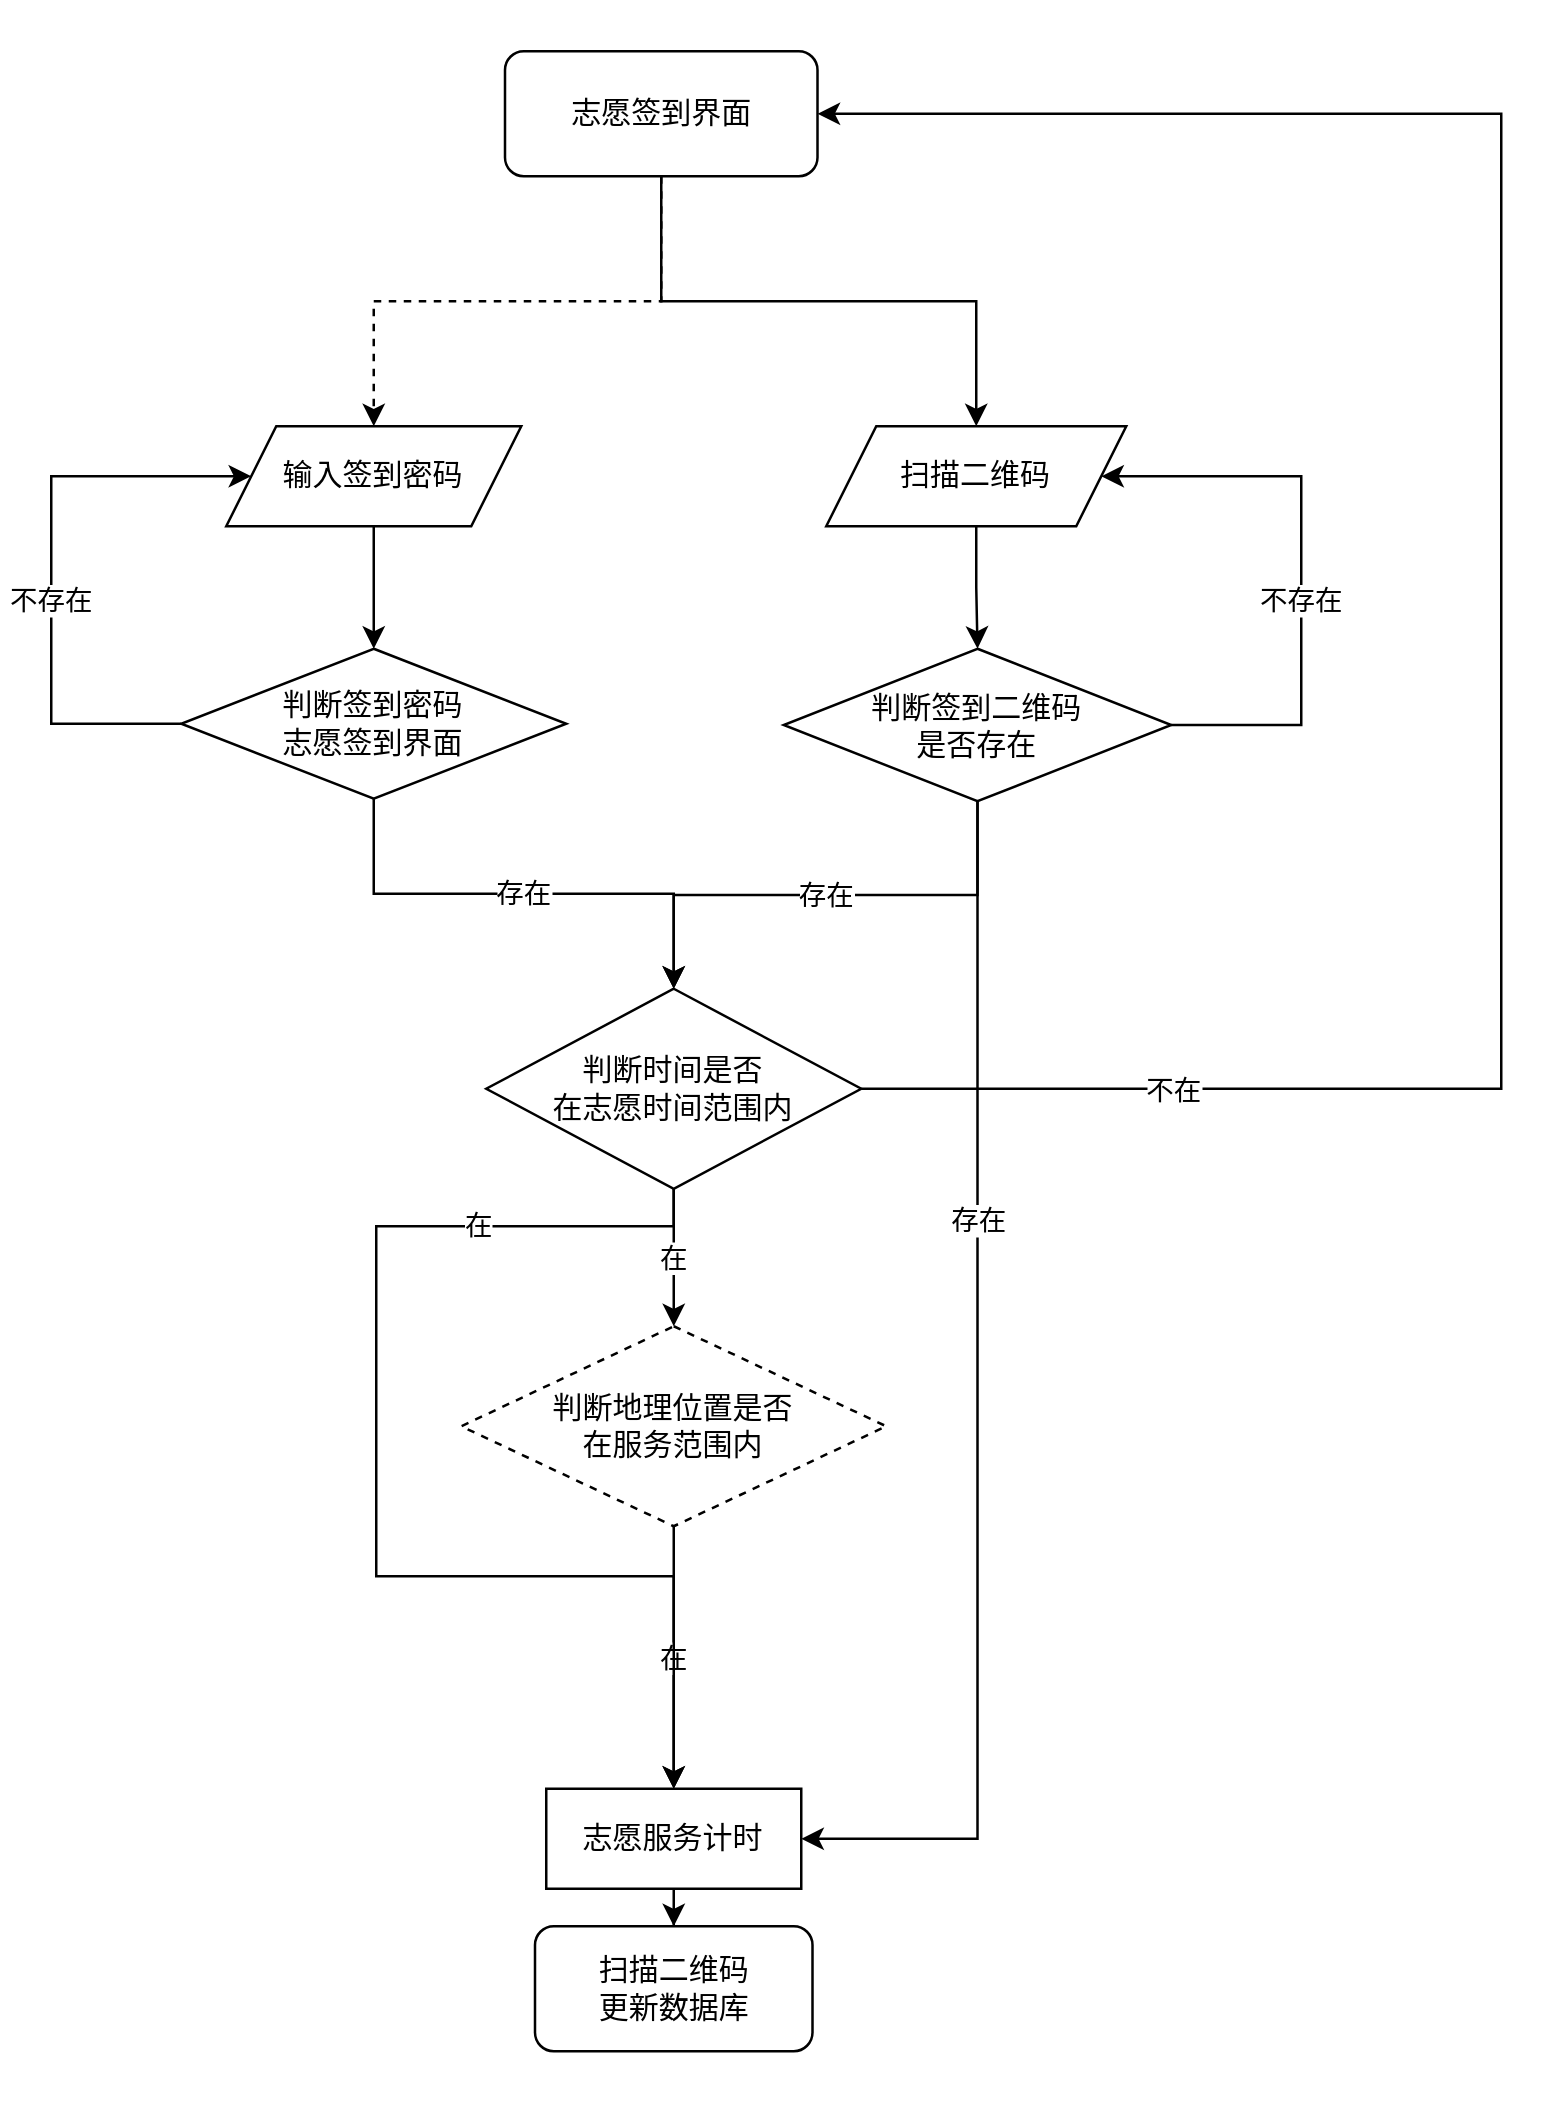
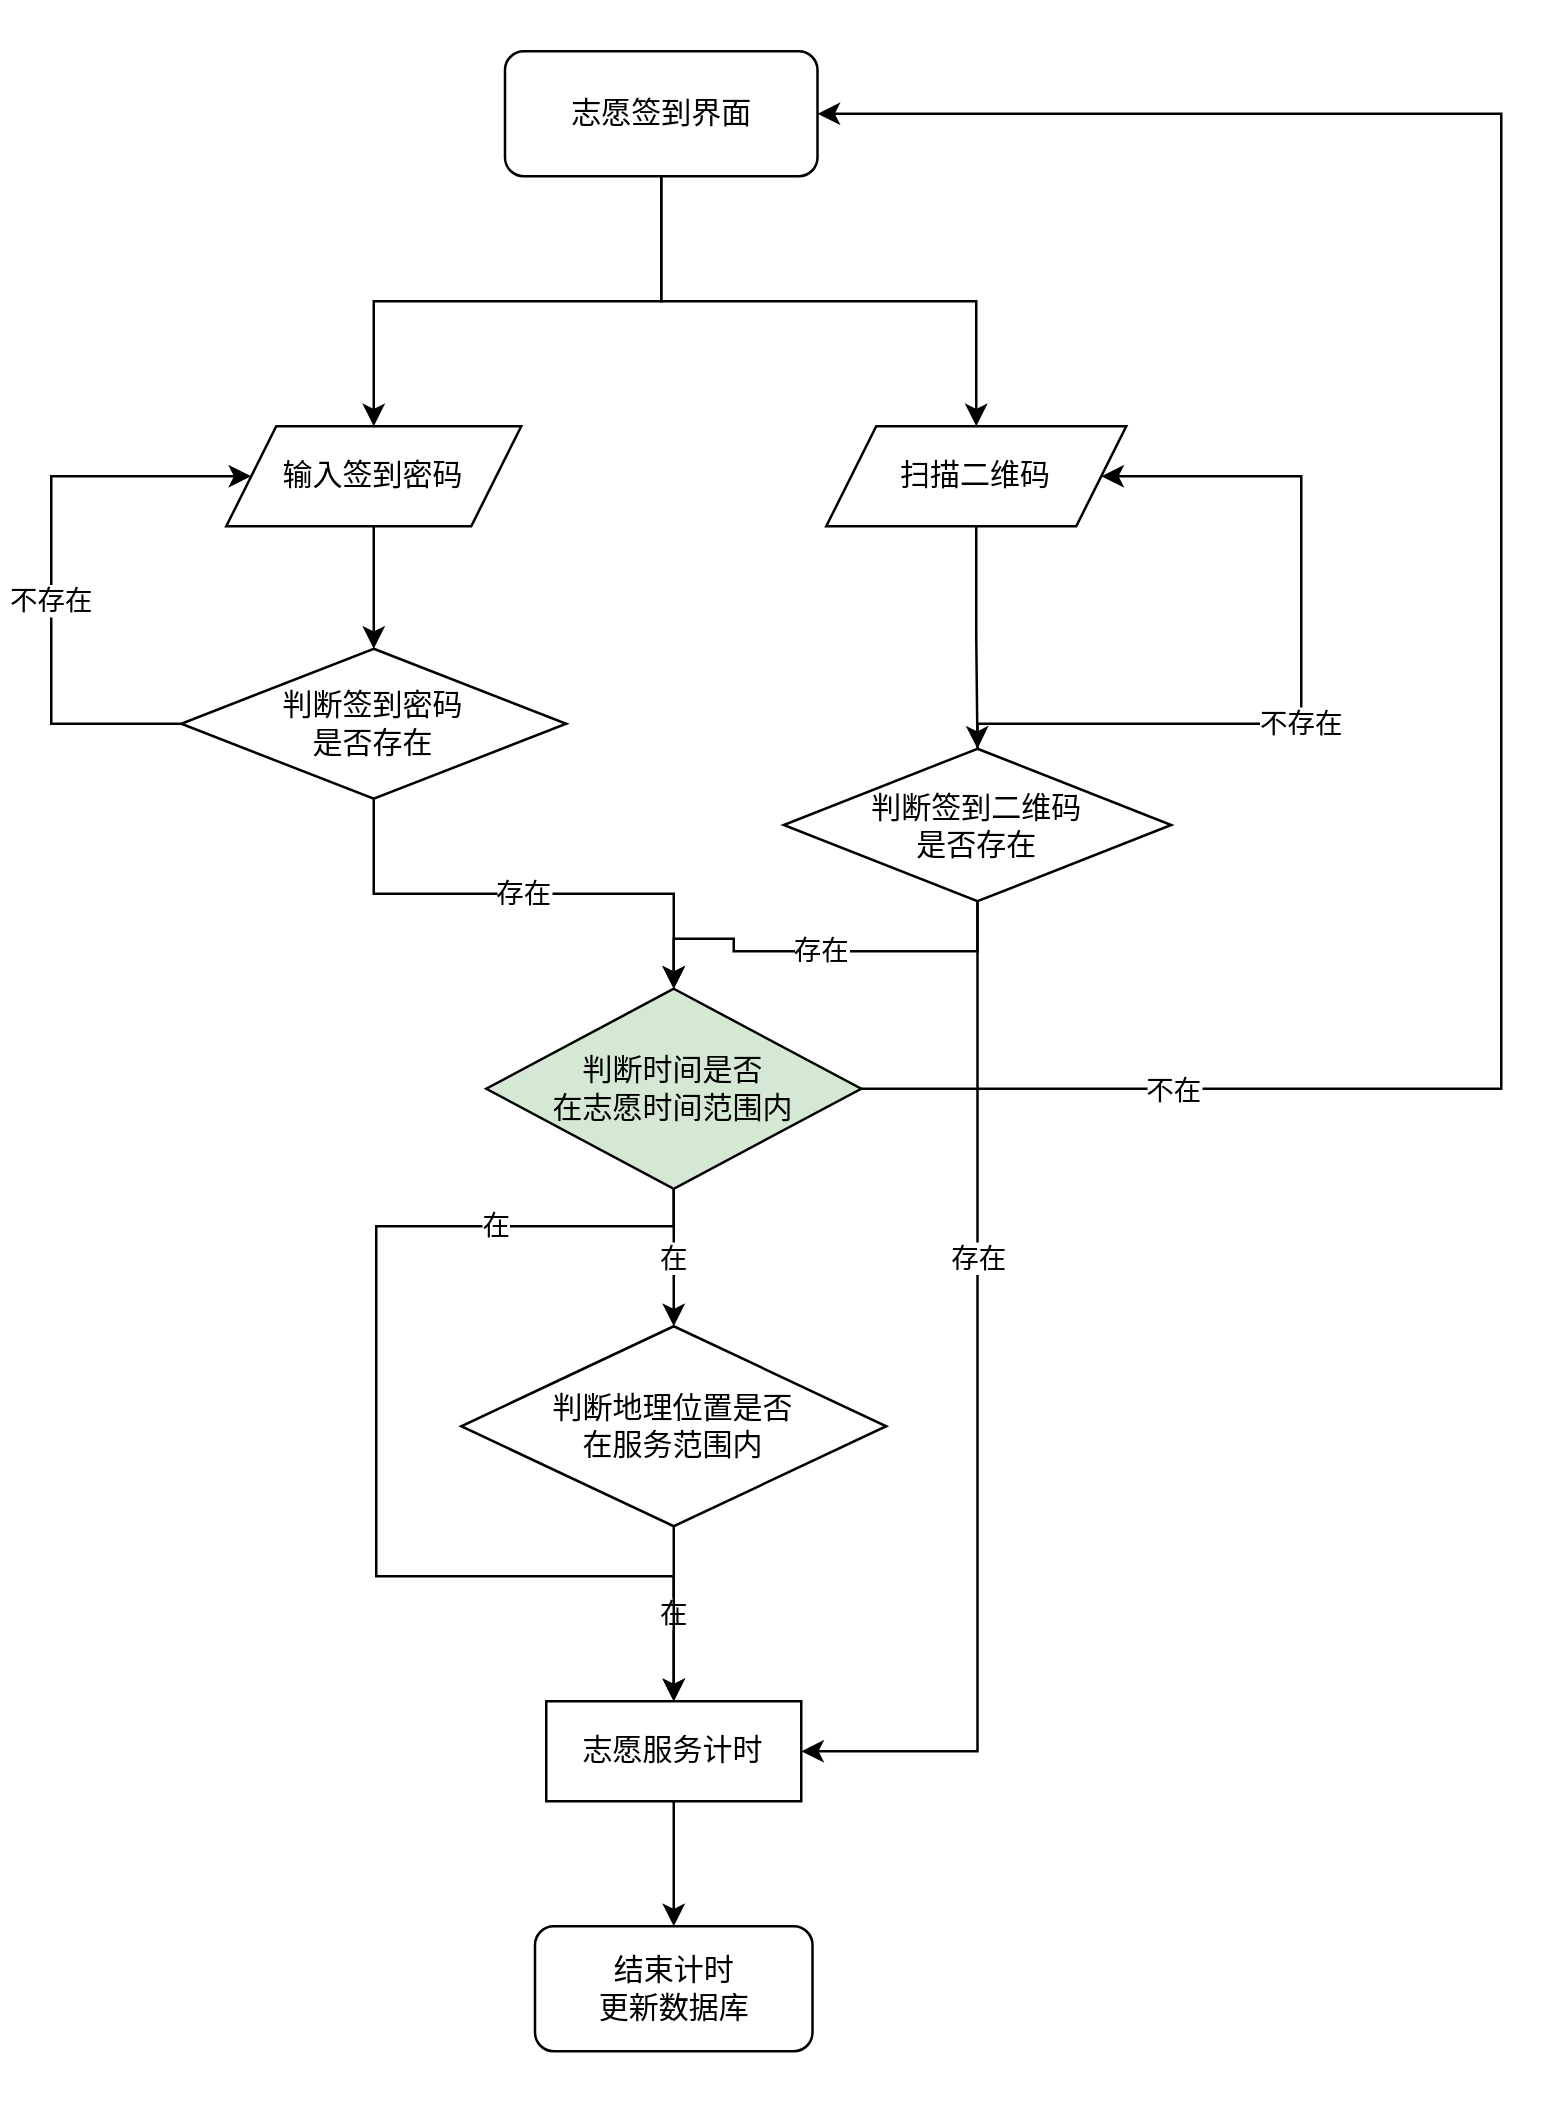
(461, 301) -> (461, 301)
(374, 724) -> (374, 724)
(978, 725) -> (978, 825)
(674, 1089) -> (674, 1089)
(674, 1426) -> (674, 1426)
(674, 1839) -> (674, 1751)
(675, 1989) -> (675, 1989)
